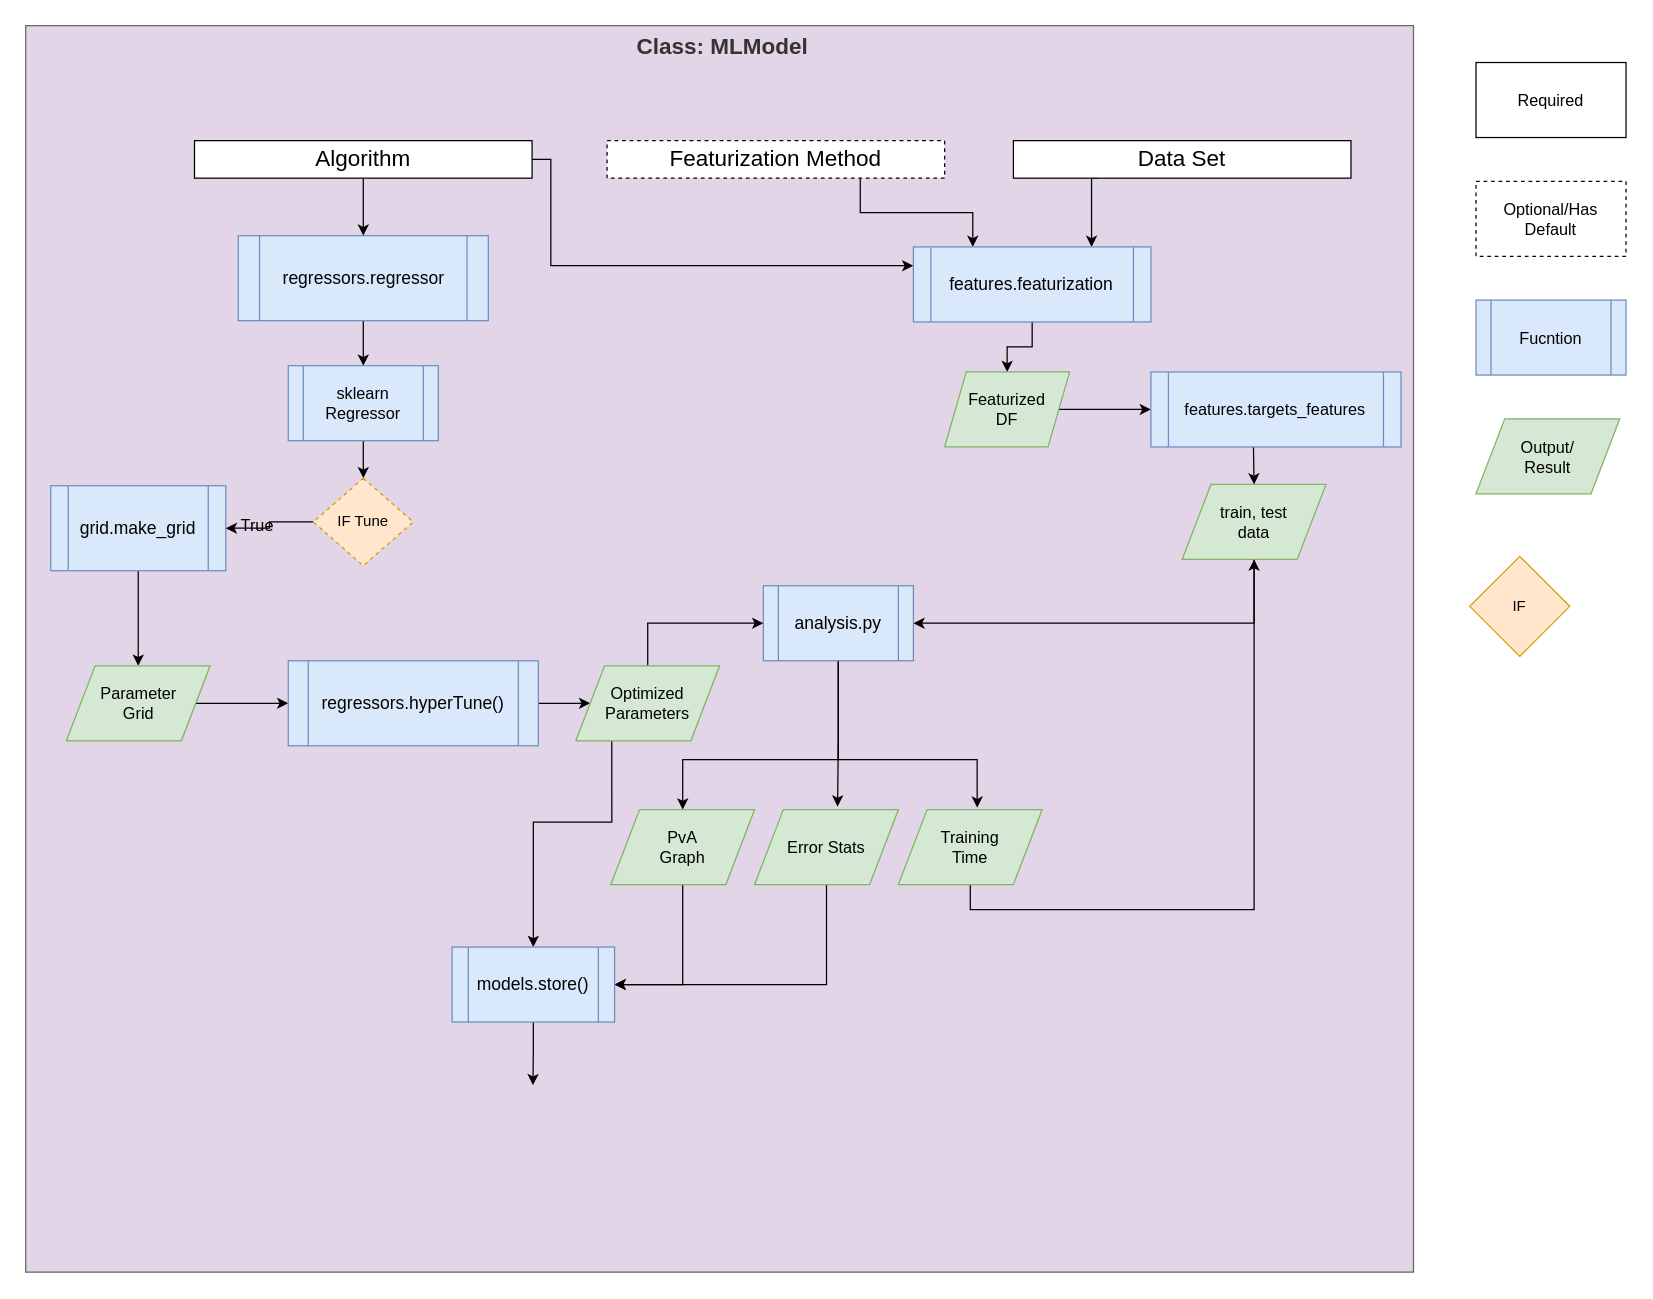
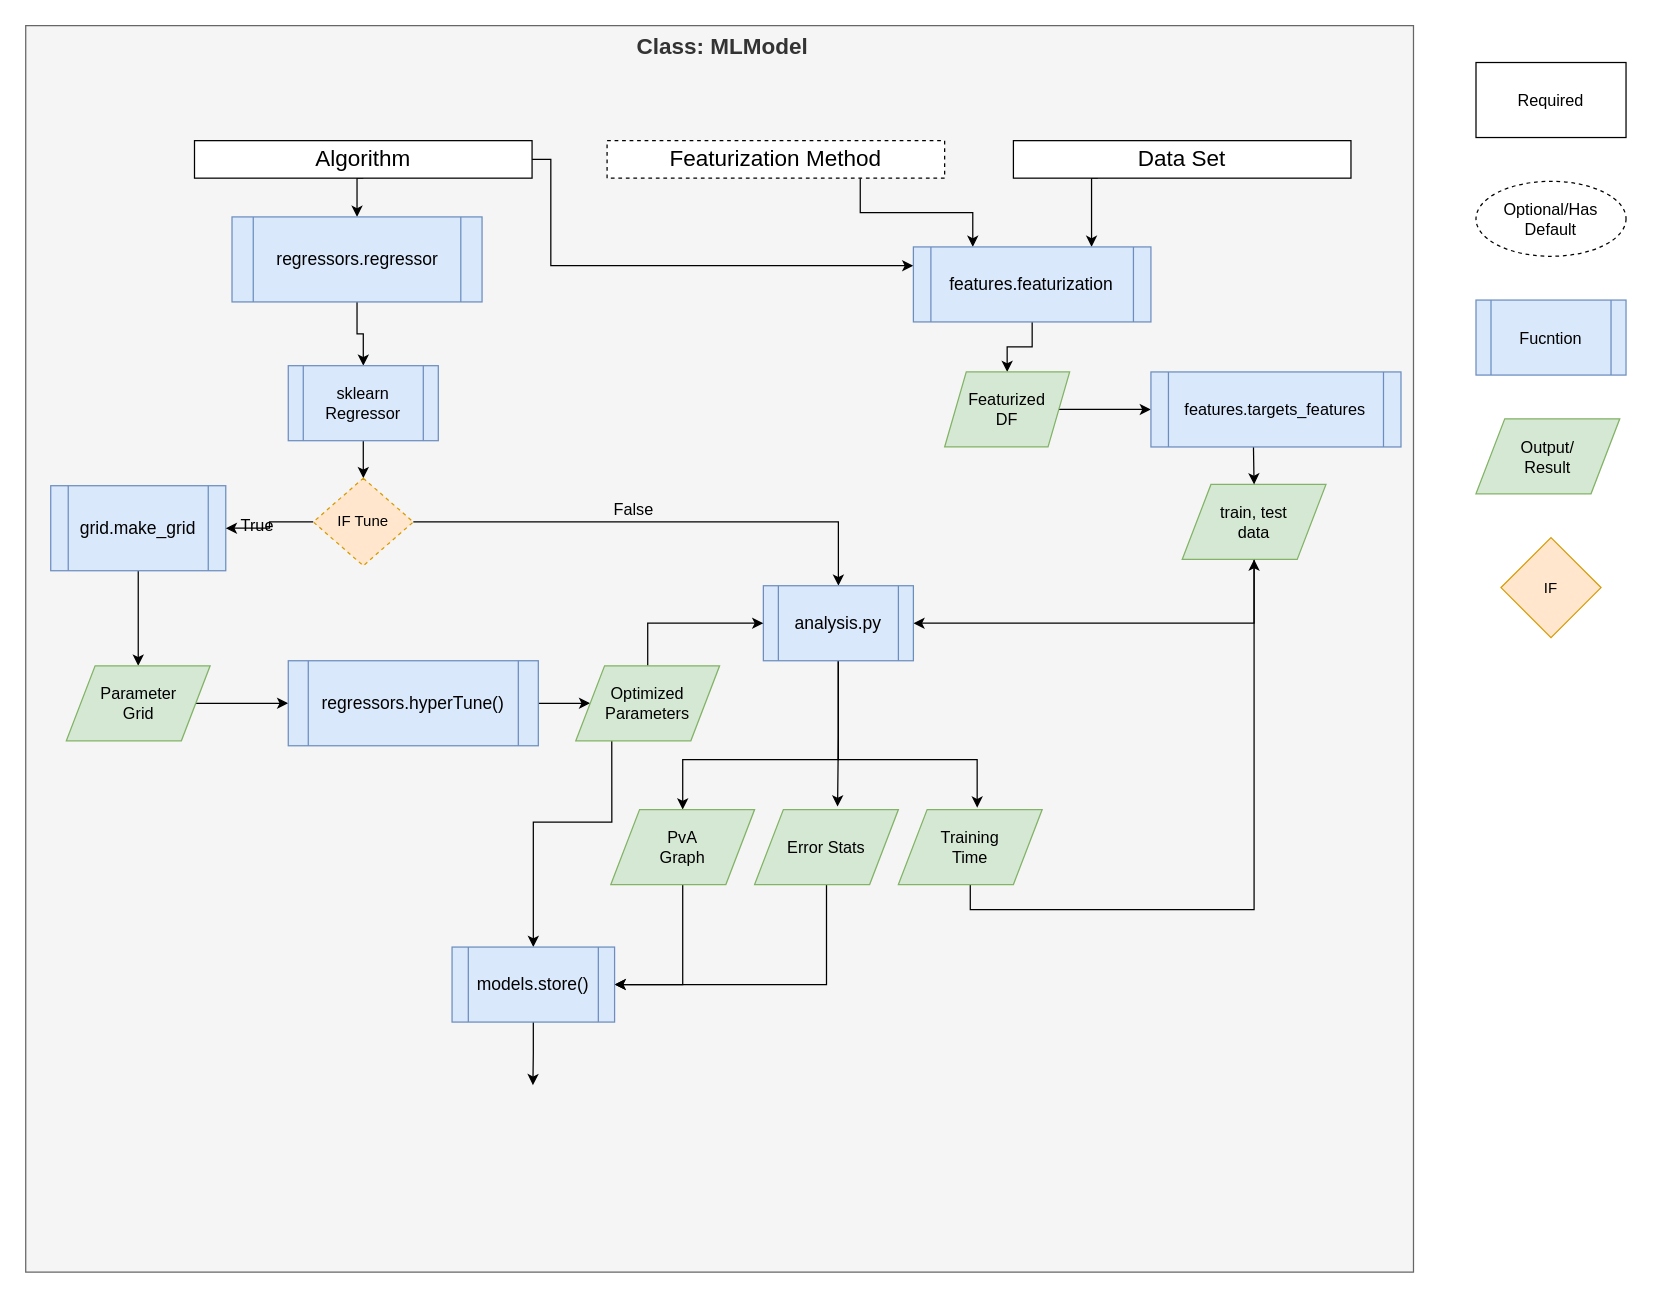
(1551, 219) -> (1551, 219)
(363, 278) -> (357, 259)
none -> (653, 522)
(1519, 606) -> (1551, 588)
(719, 649) -> (719, 649)
